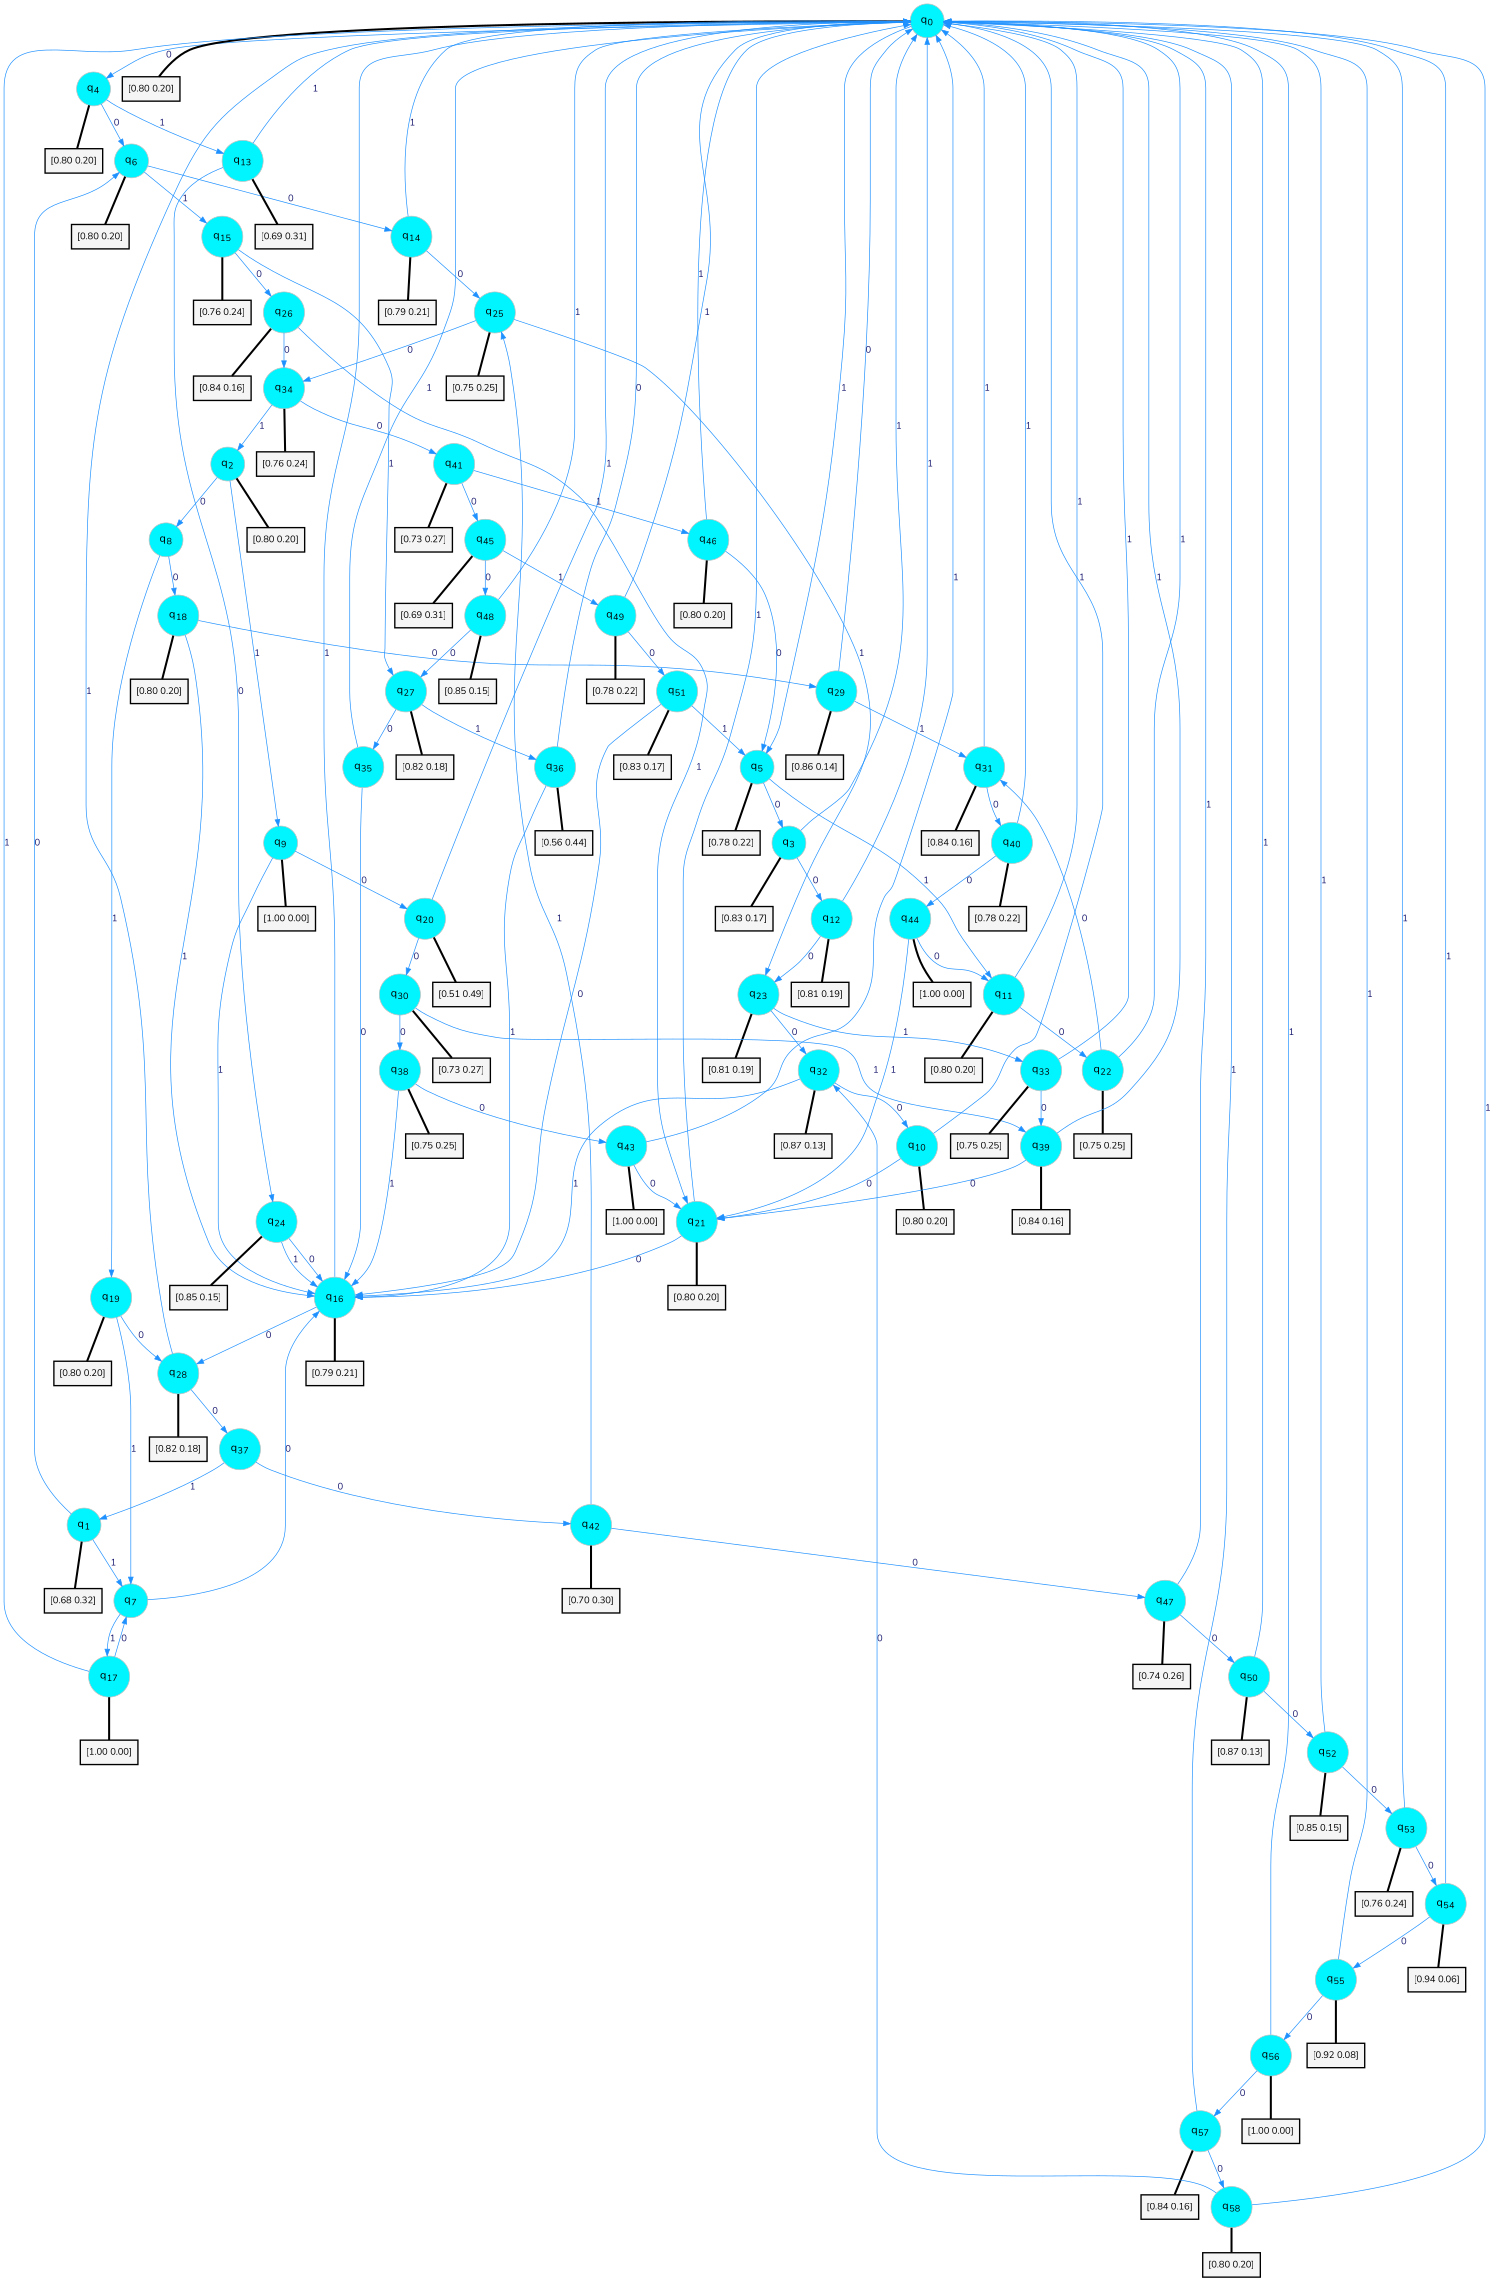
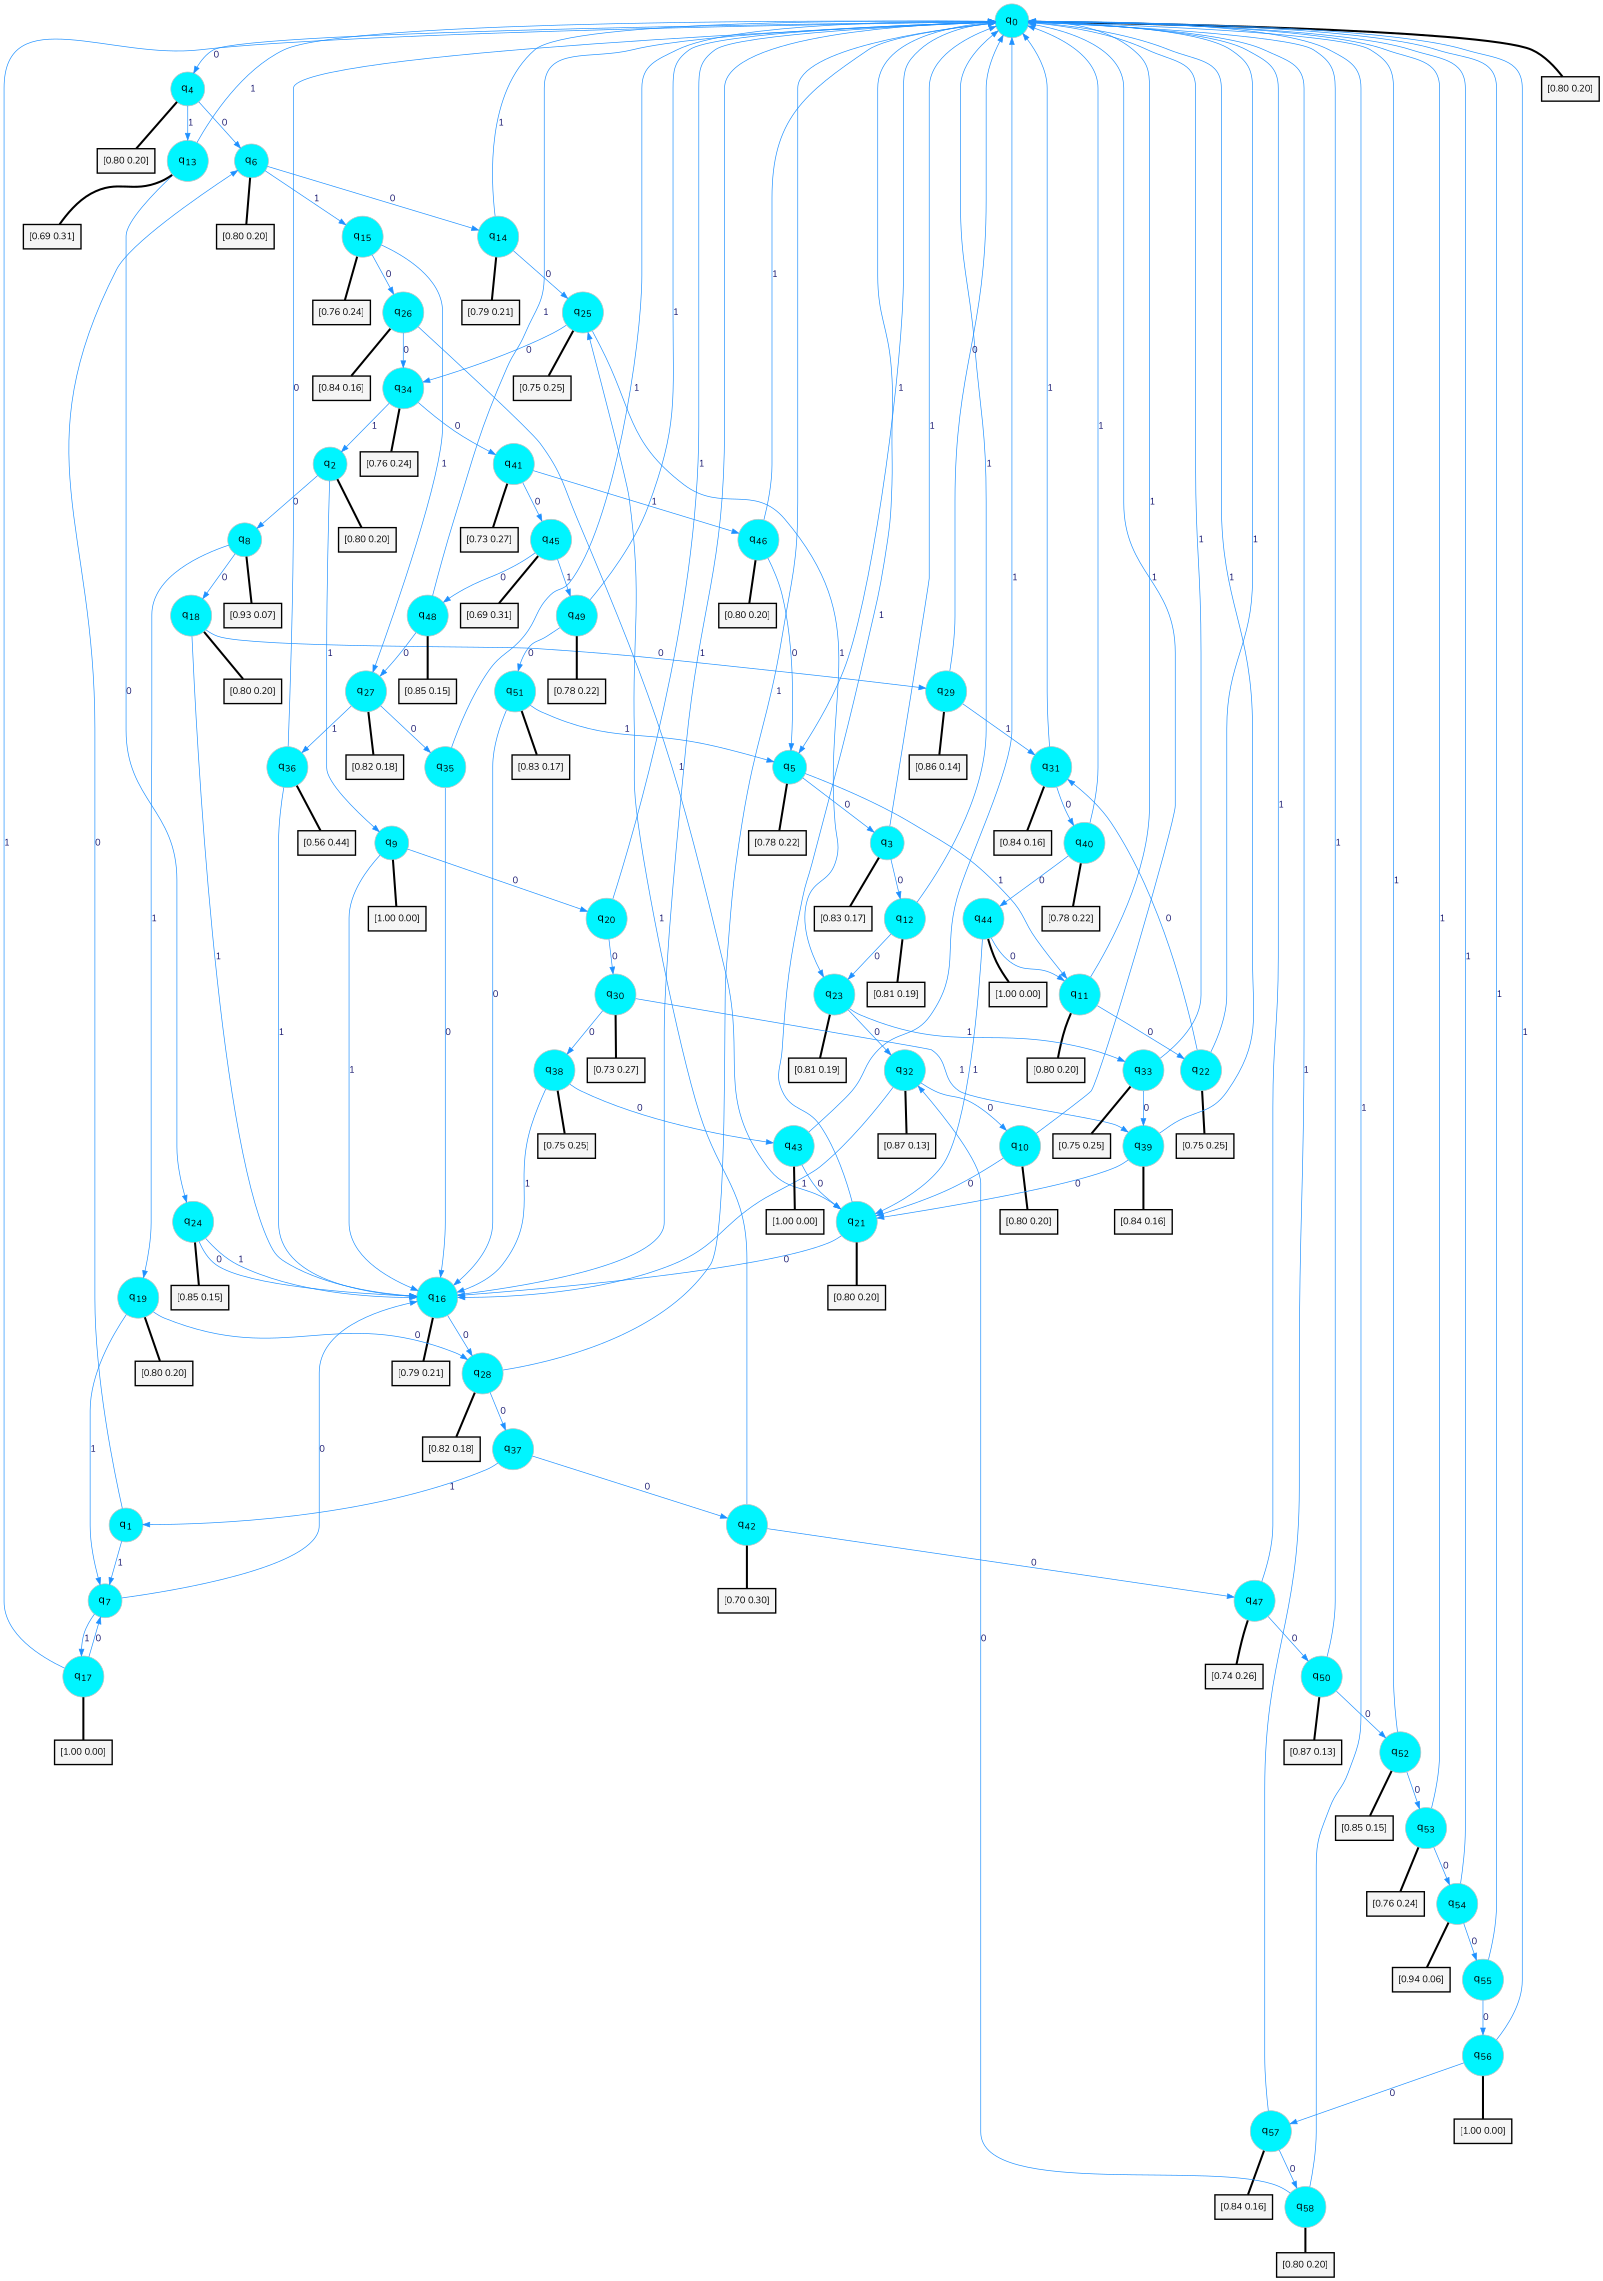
none -> (253, 616)
(462, 995) -> none
(73, 1601) -> none
(1336, 2055) -> none
